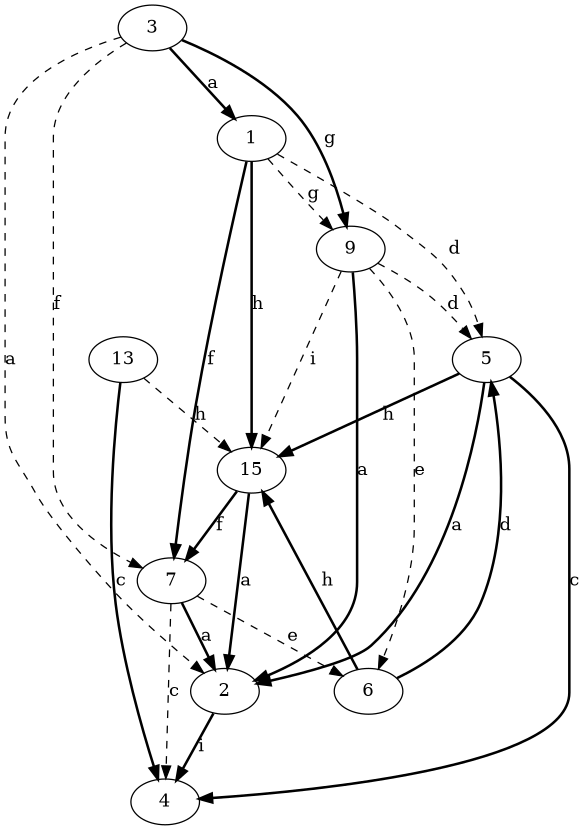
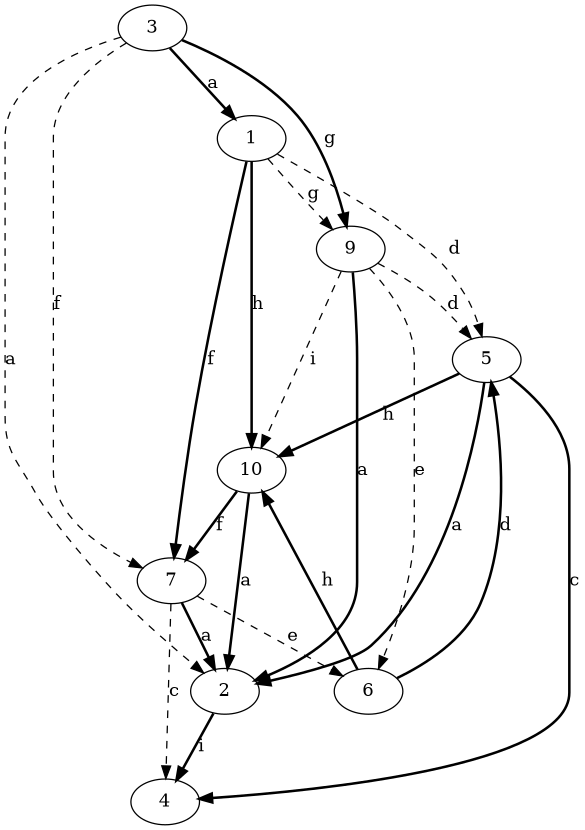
(123, 360) -> none
(252, 470) -> (252, 470)
